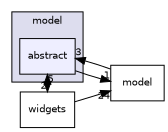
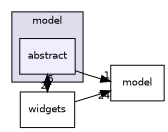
(98, 65) -> none
